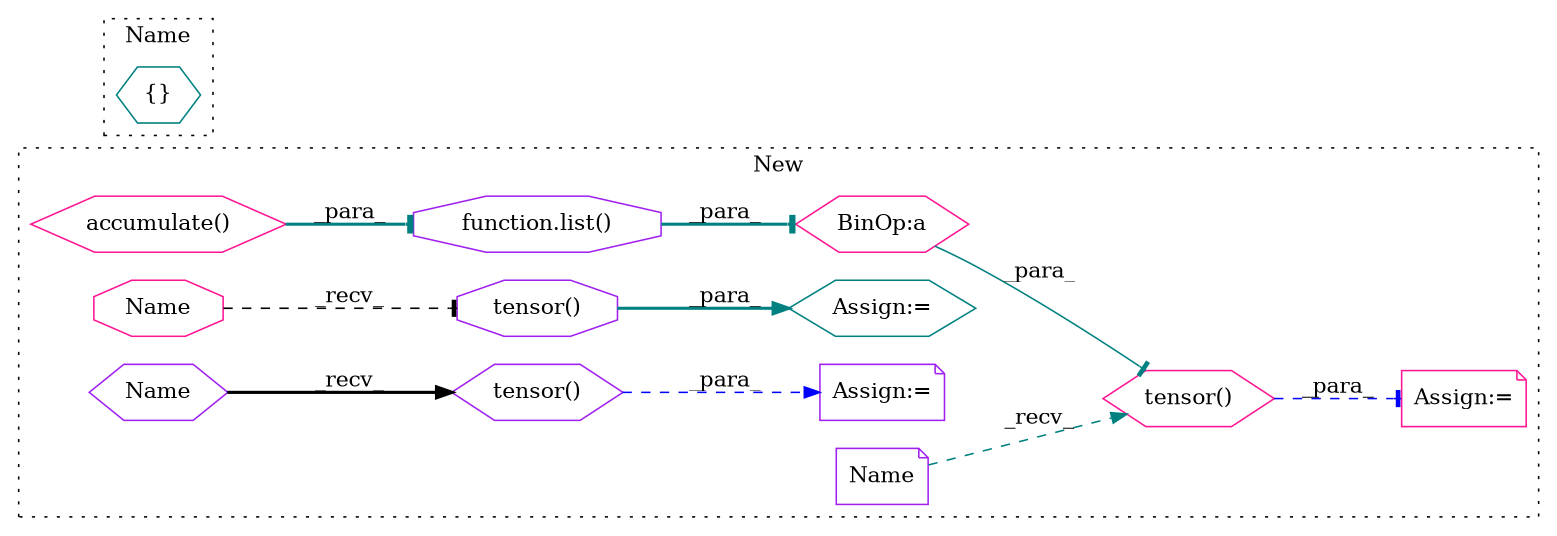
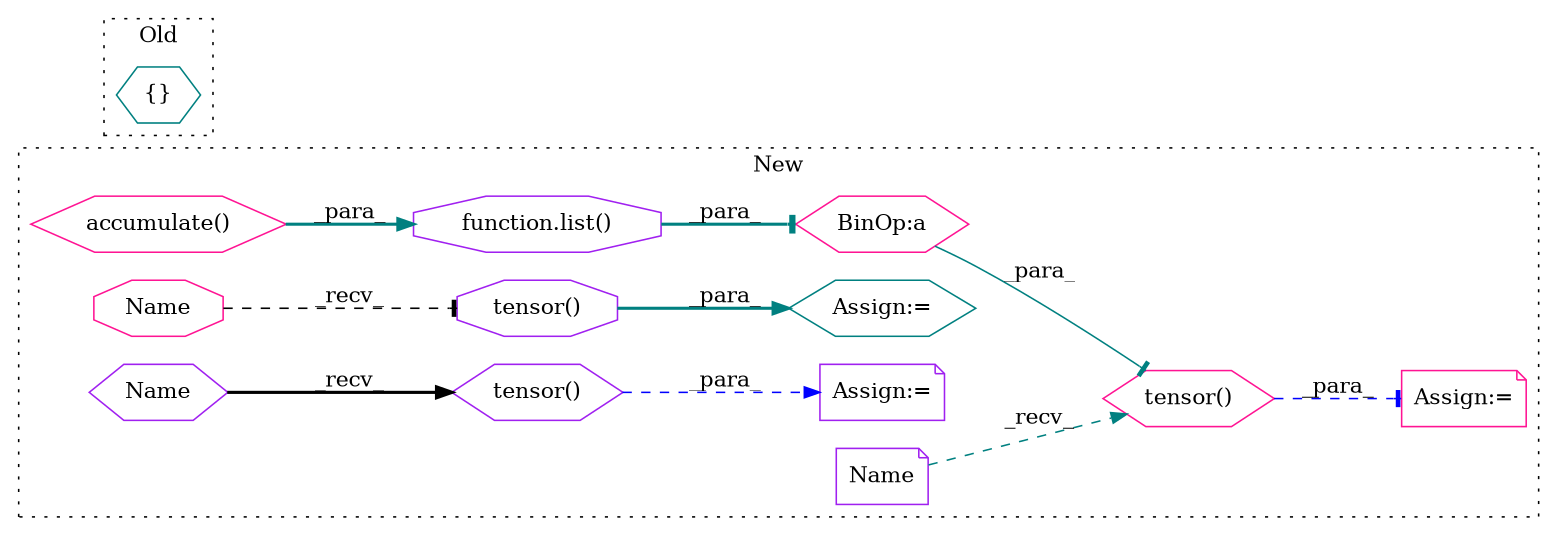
(158, 37) -> (158, 37)
(345, 224) -> (345, 224)
